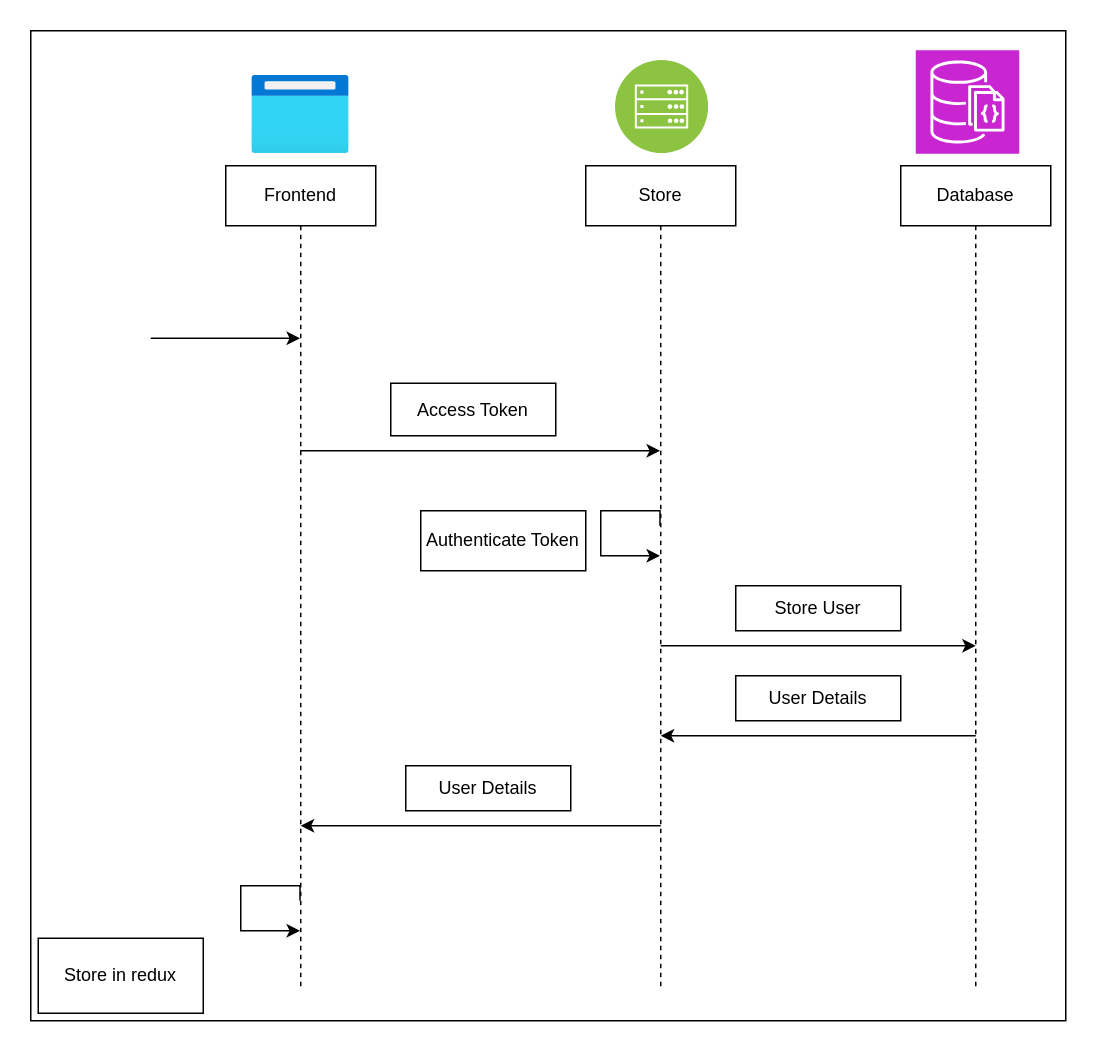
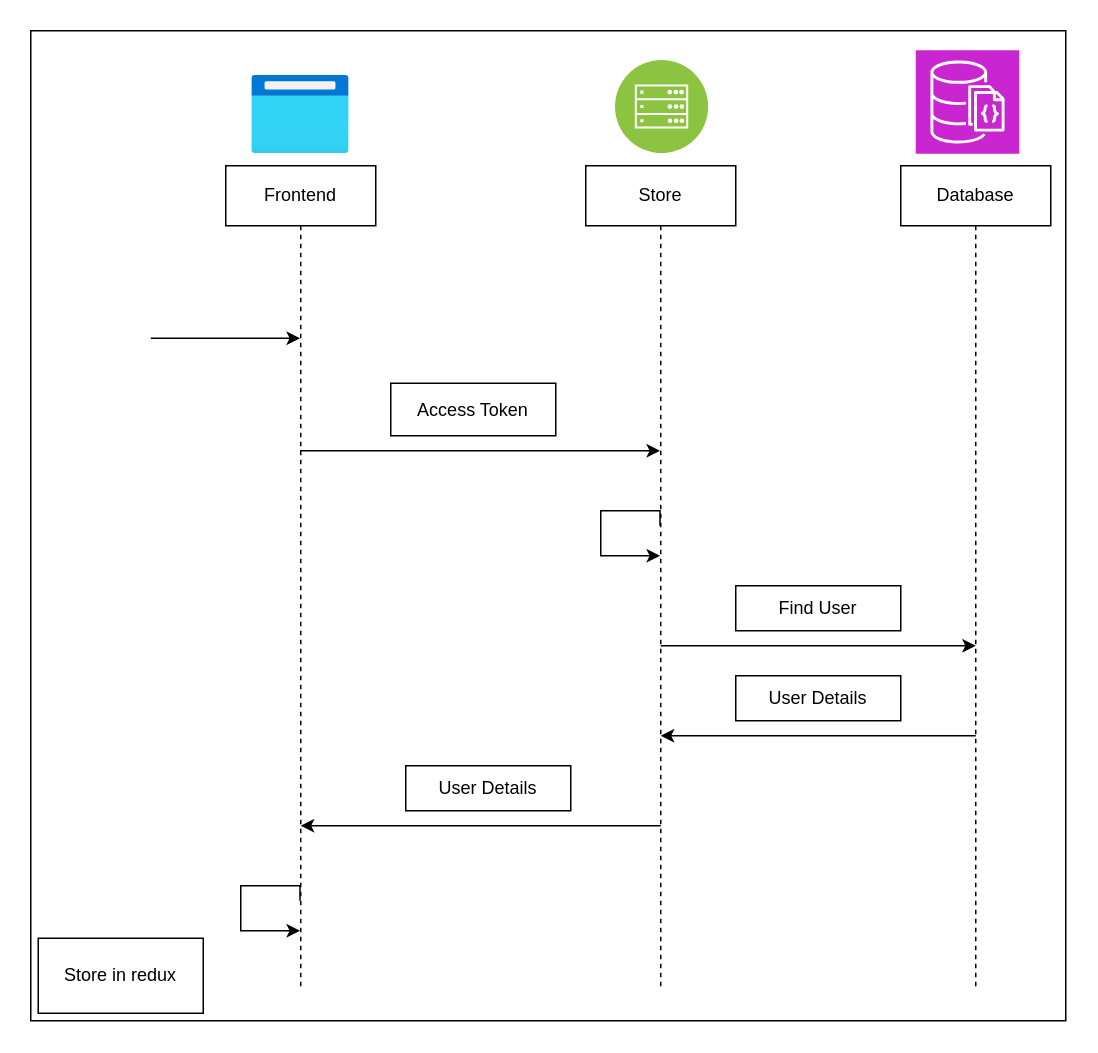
(503, 541) -> none
(818, 608) -> (818, 608)
